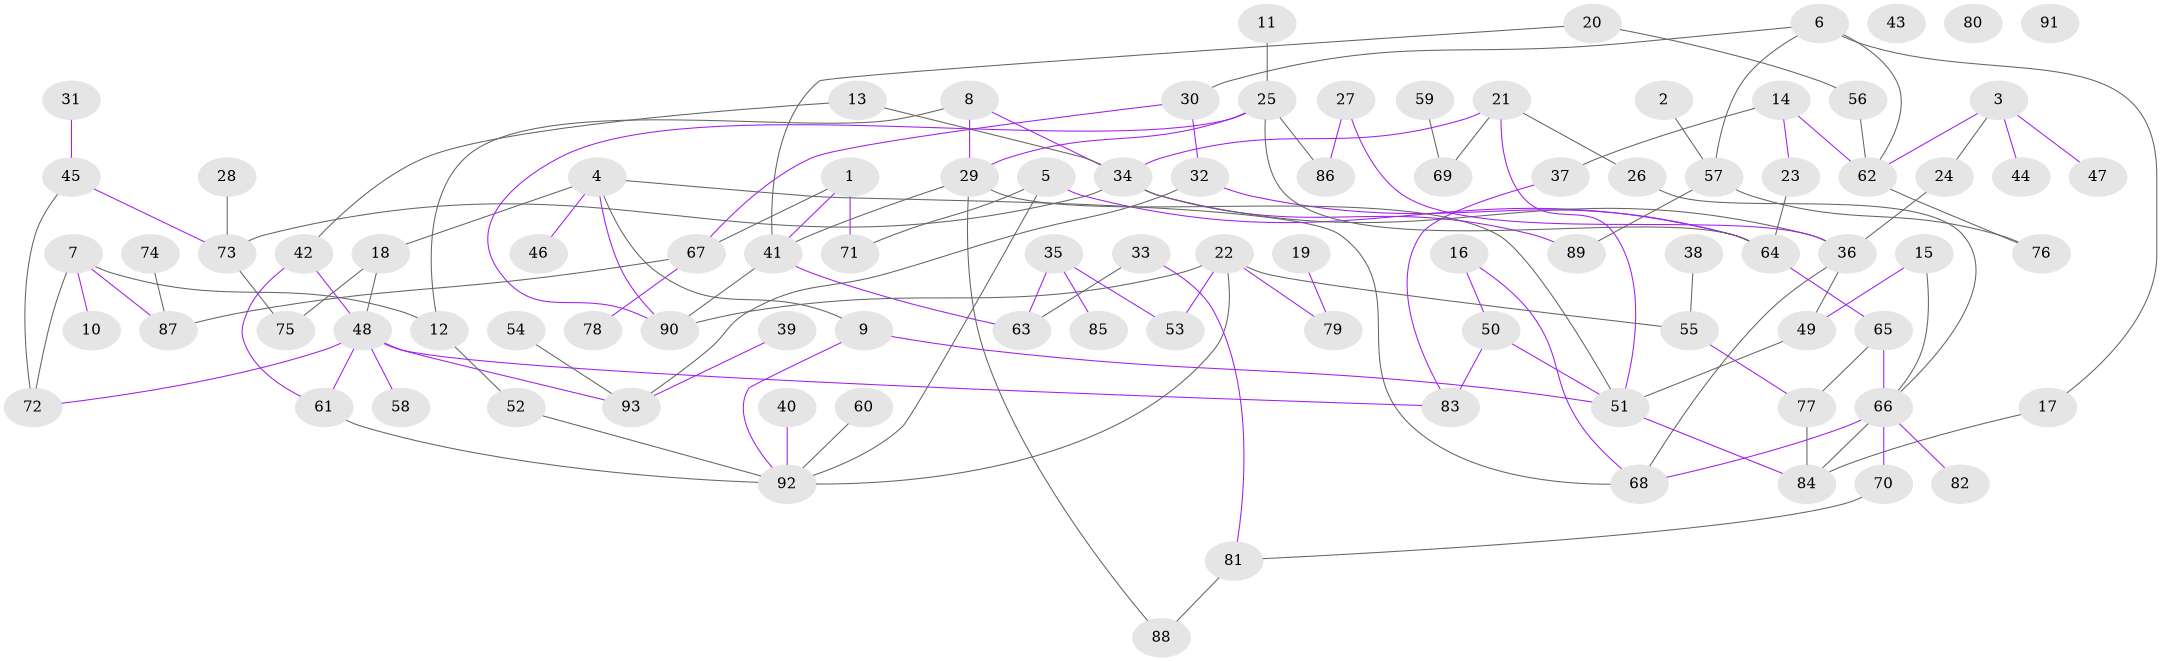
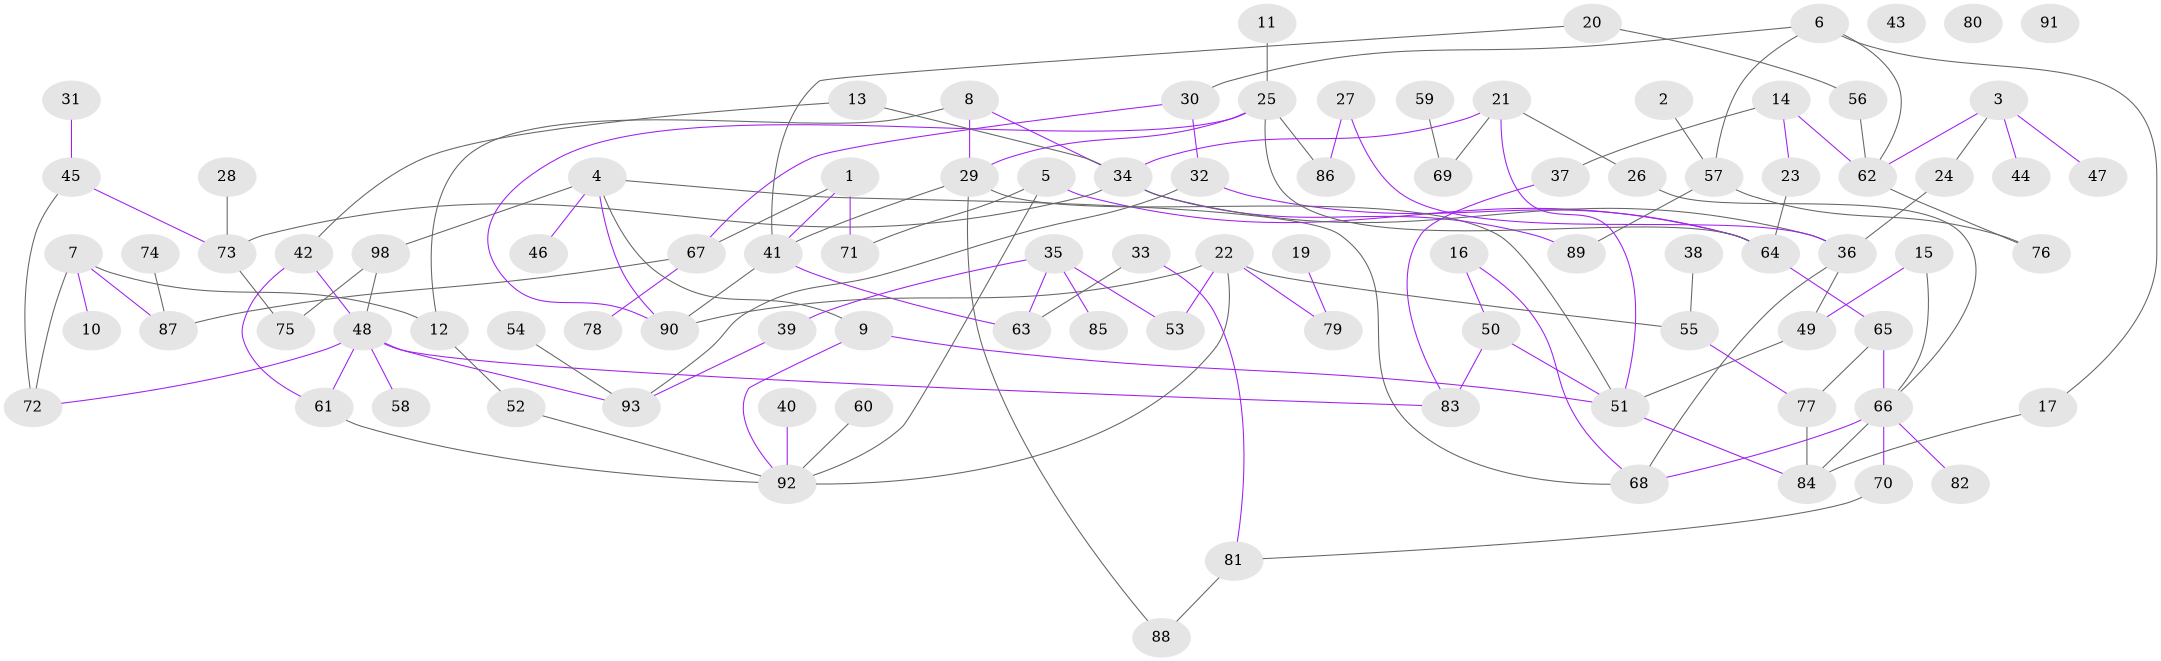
(381, 254) -> (381, 254)
none -> (916, 284)
